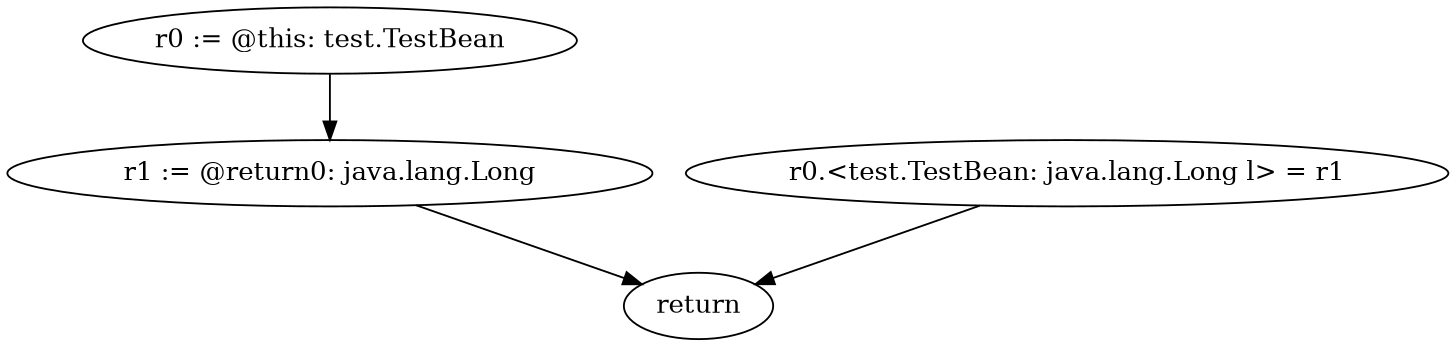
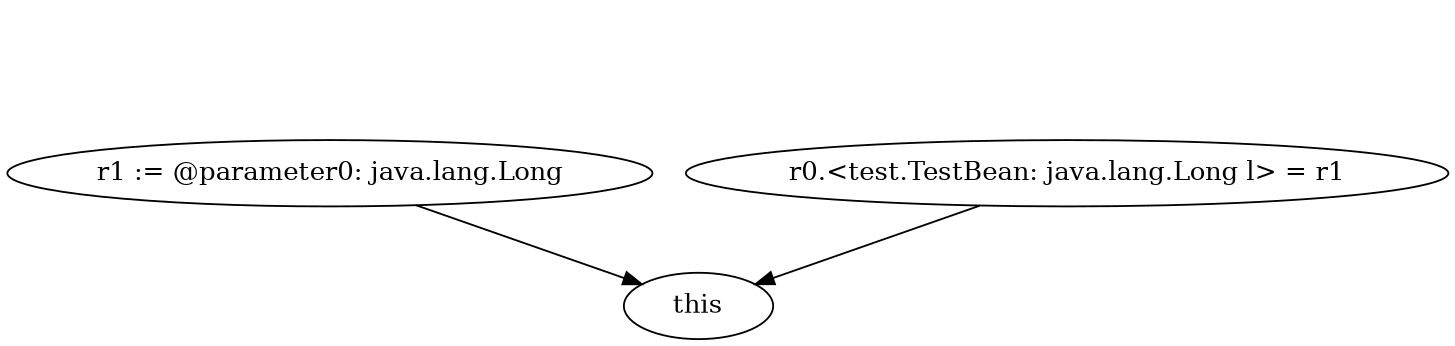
(330, 41) -> none
(330, 173) -> (330, 173)
(699, 306) -> (699, 306)
